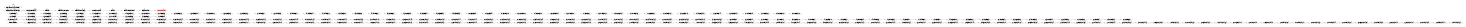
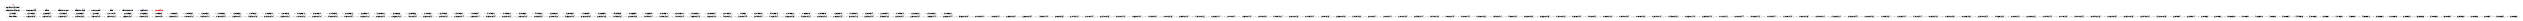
none -> (174, 14)
none -> (1450, 17)
